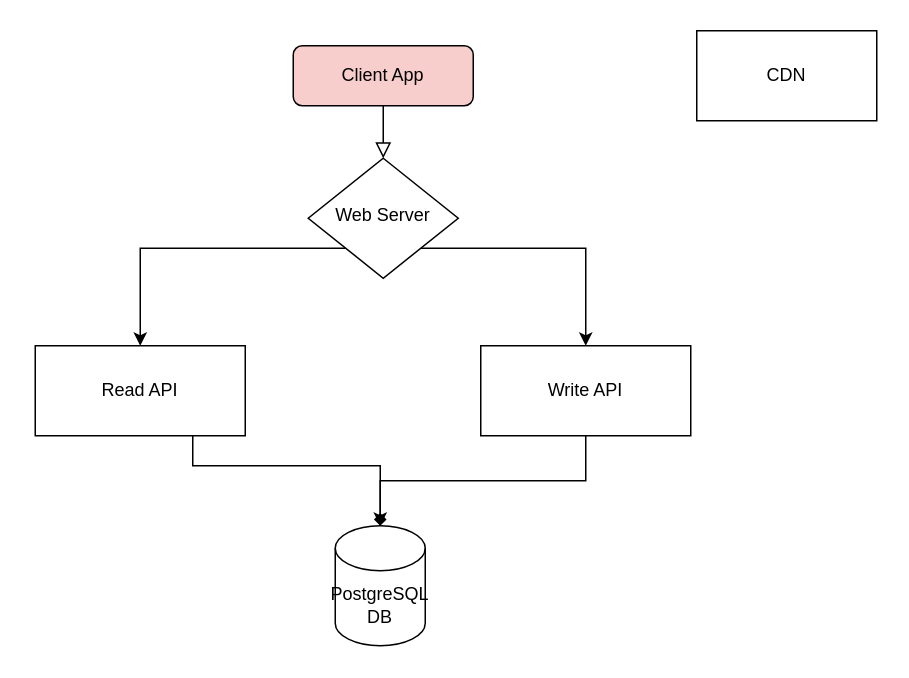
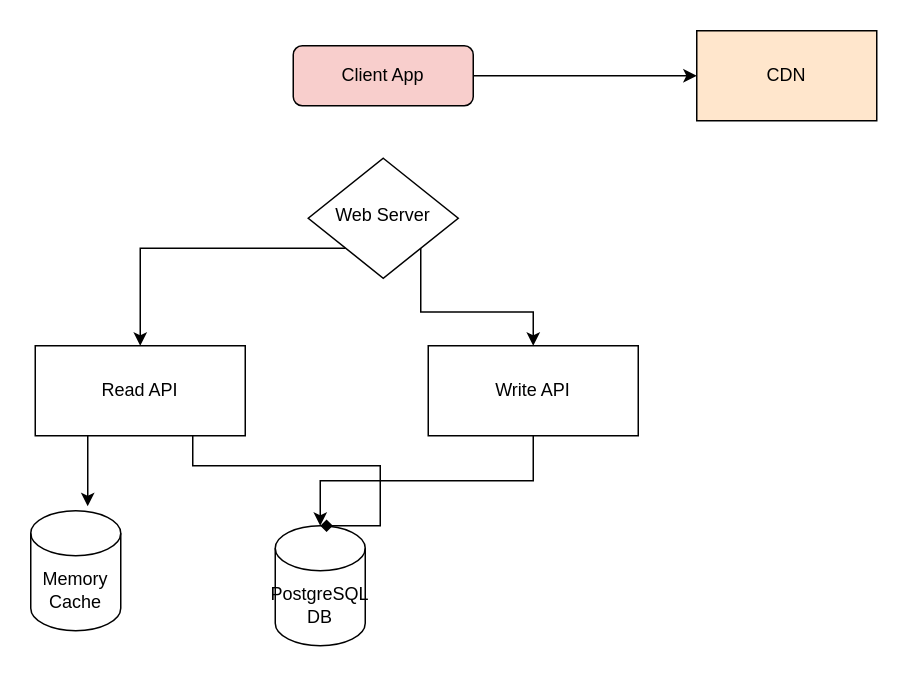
none -> (580, 76)
(787, 76) -> (787, 76)
(383, 131) -> none
(586, 391) -> (533, 391)
none -> (88, 466)
none -> (76, 571)
(380, 586) -> (320, 586)
